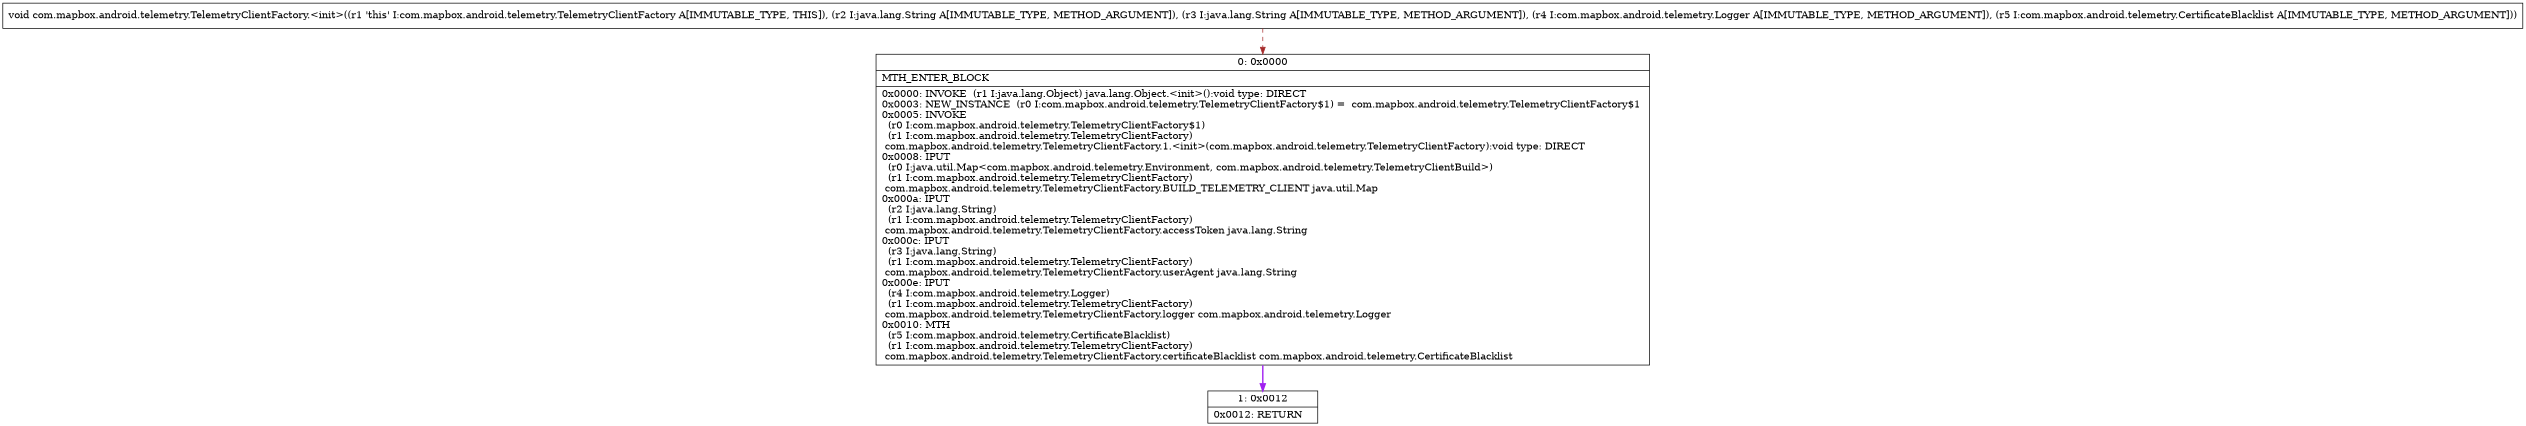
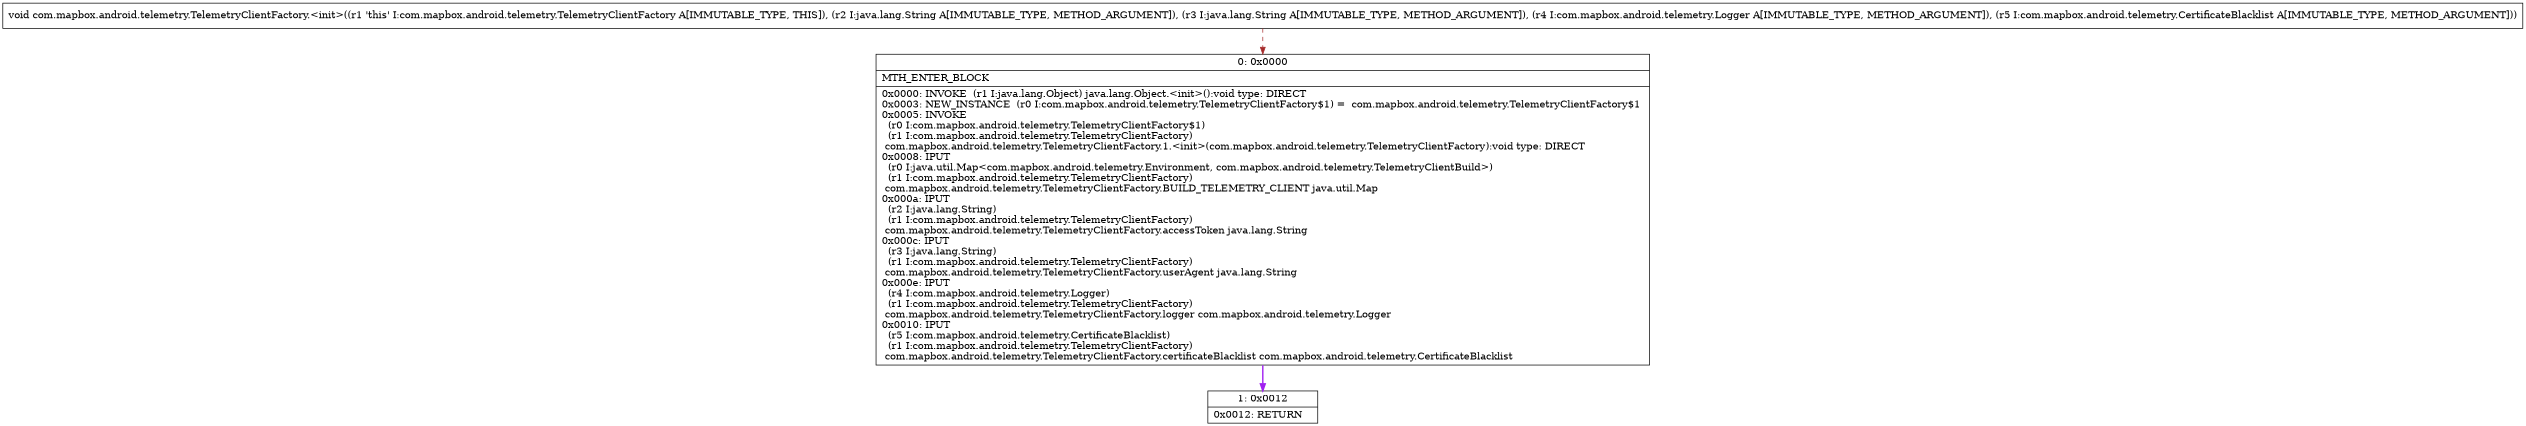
(919, 325) -> (919, 325)
